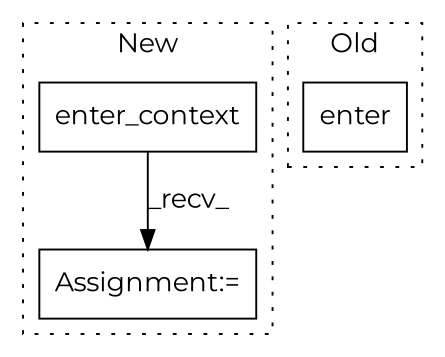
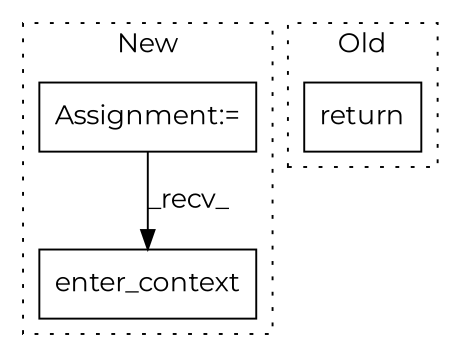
(355, 117) -> (363, 117)
(148, 191) -> (148, 191)
